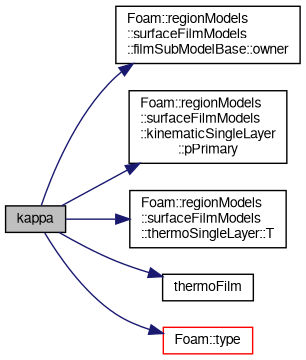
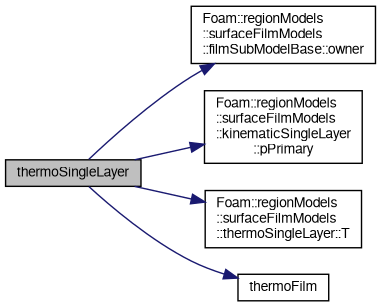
(36, 219) -> (73, 173)
(208, 341) -> none
